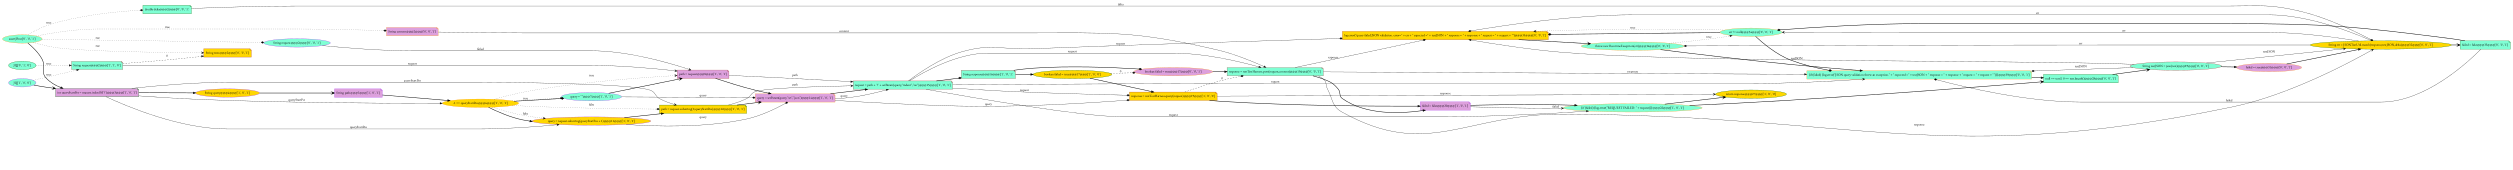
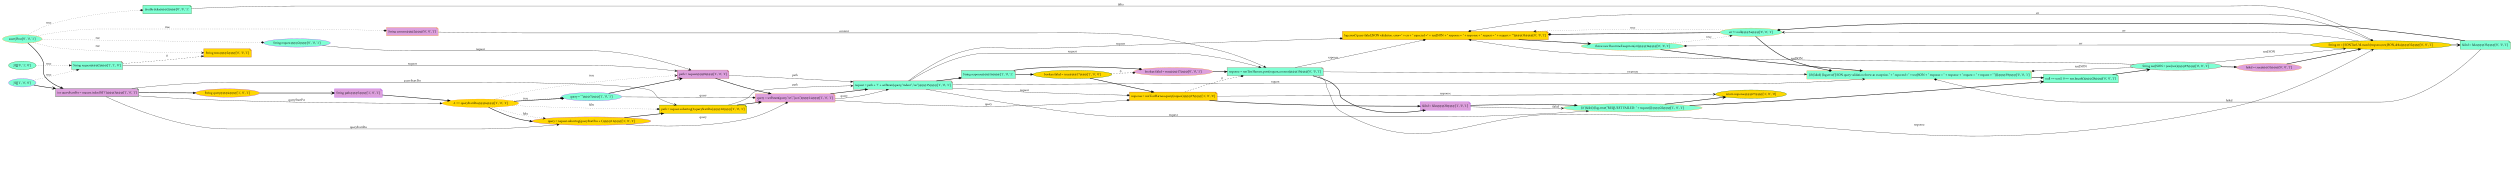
(480, 49) -> (480, 49)
